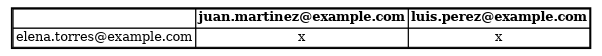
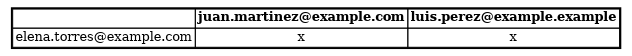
(499, 17) -> (514, 17)
